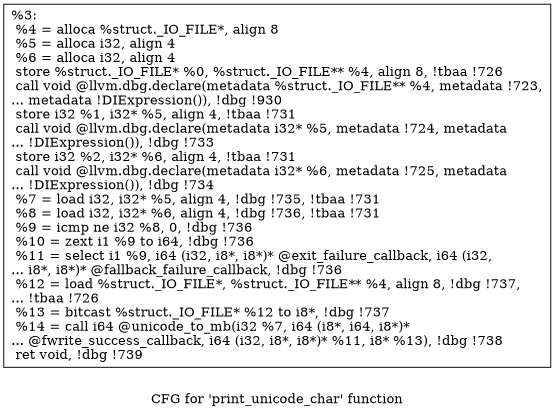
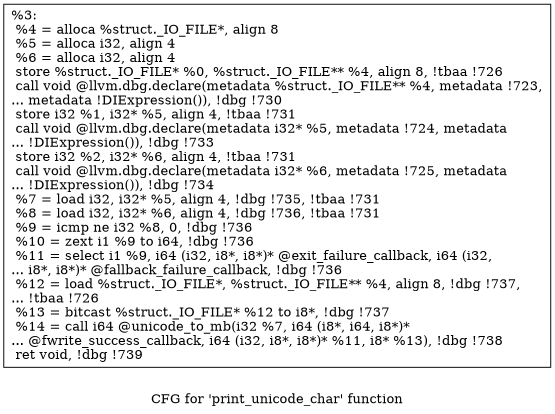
(147, 100) -> (147, 100)
